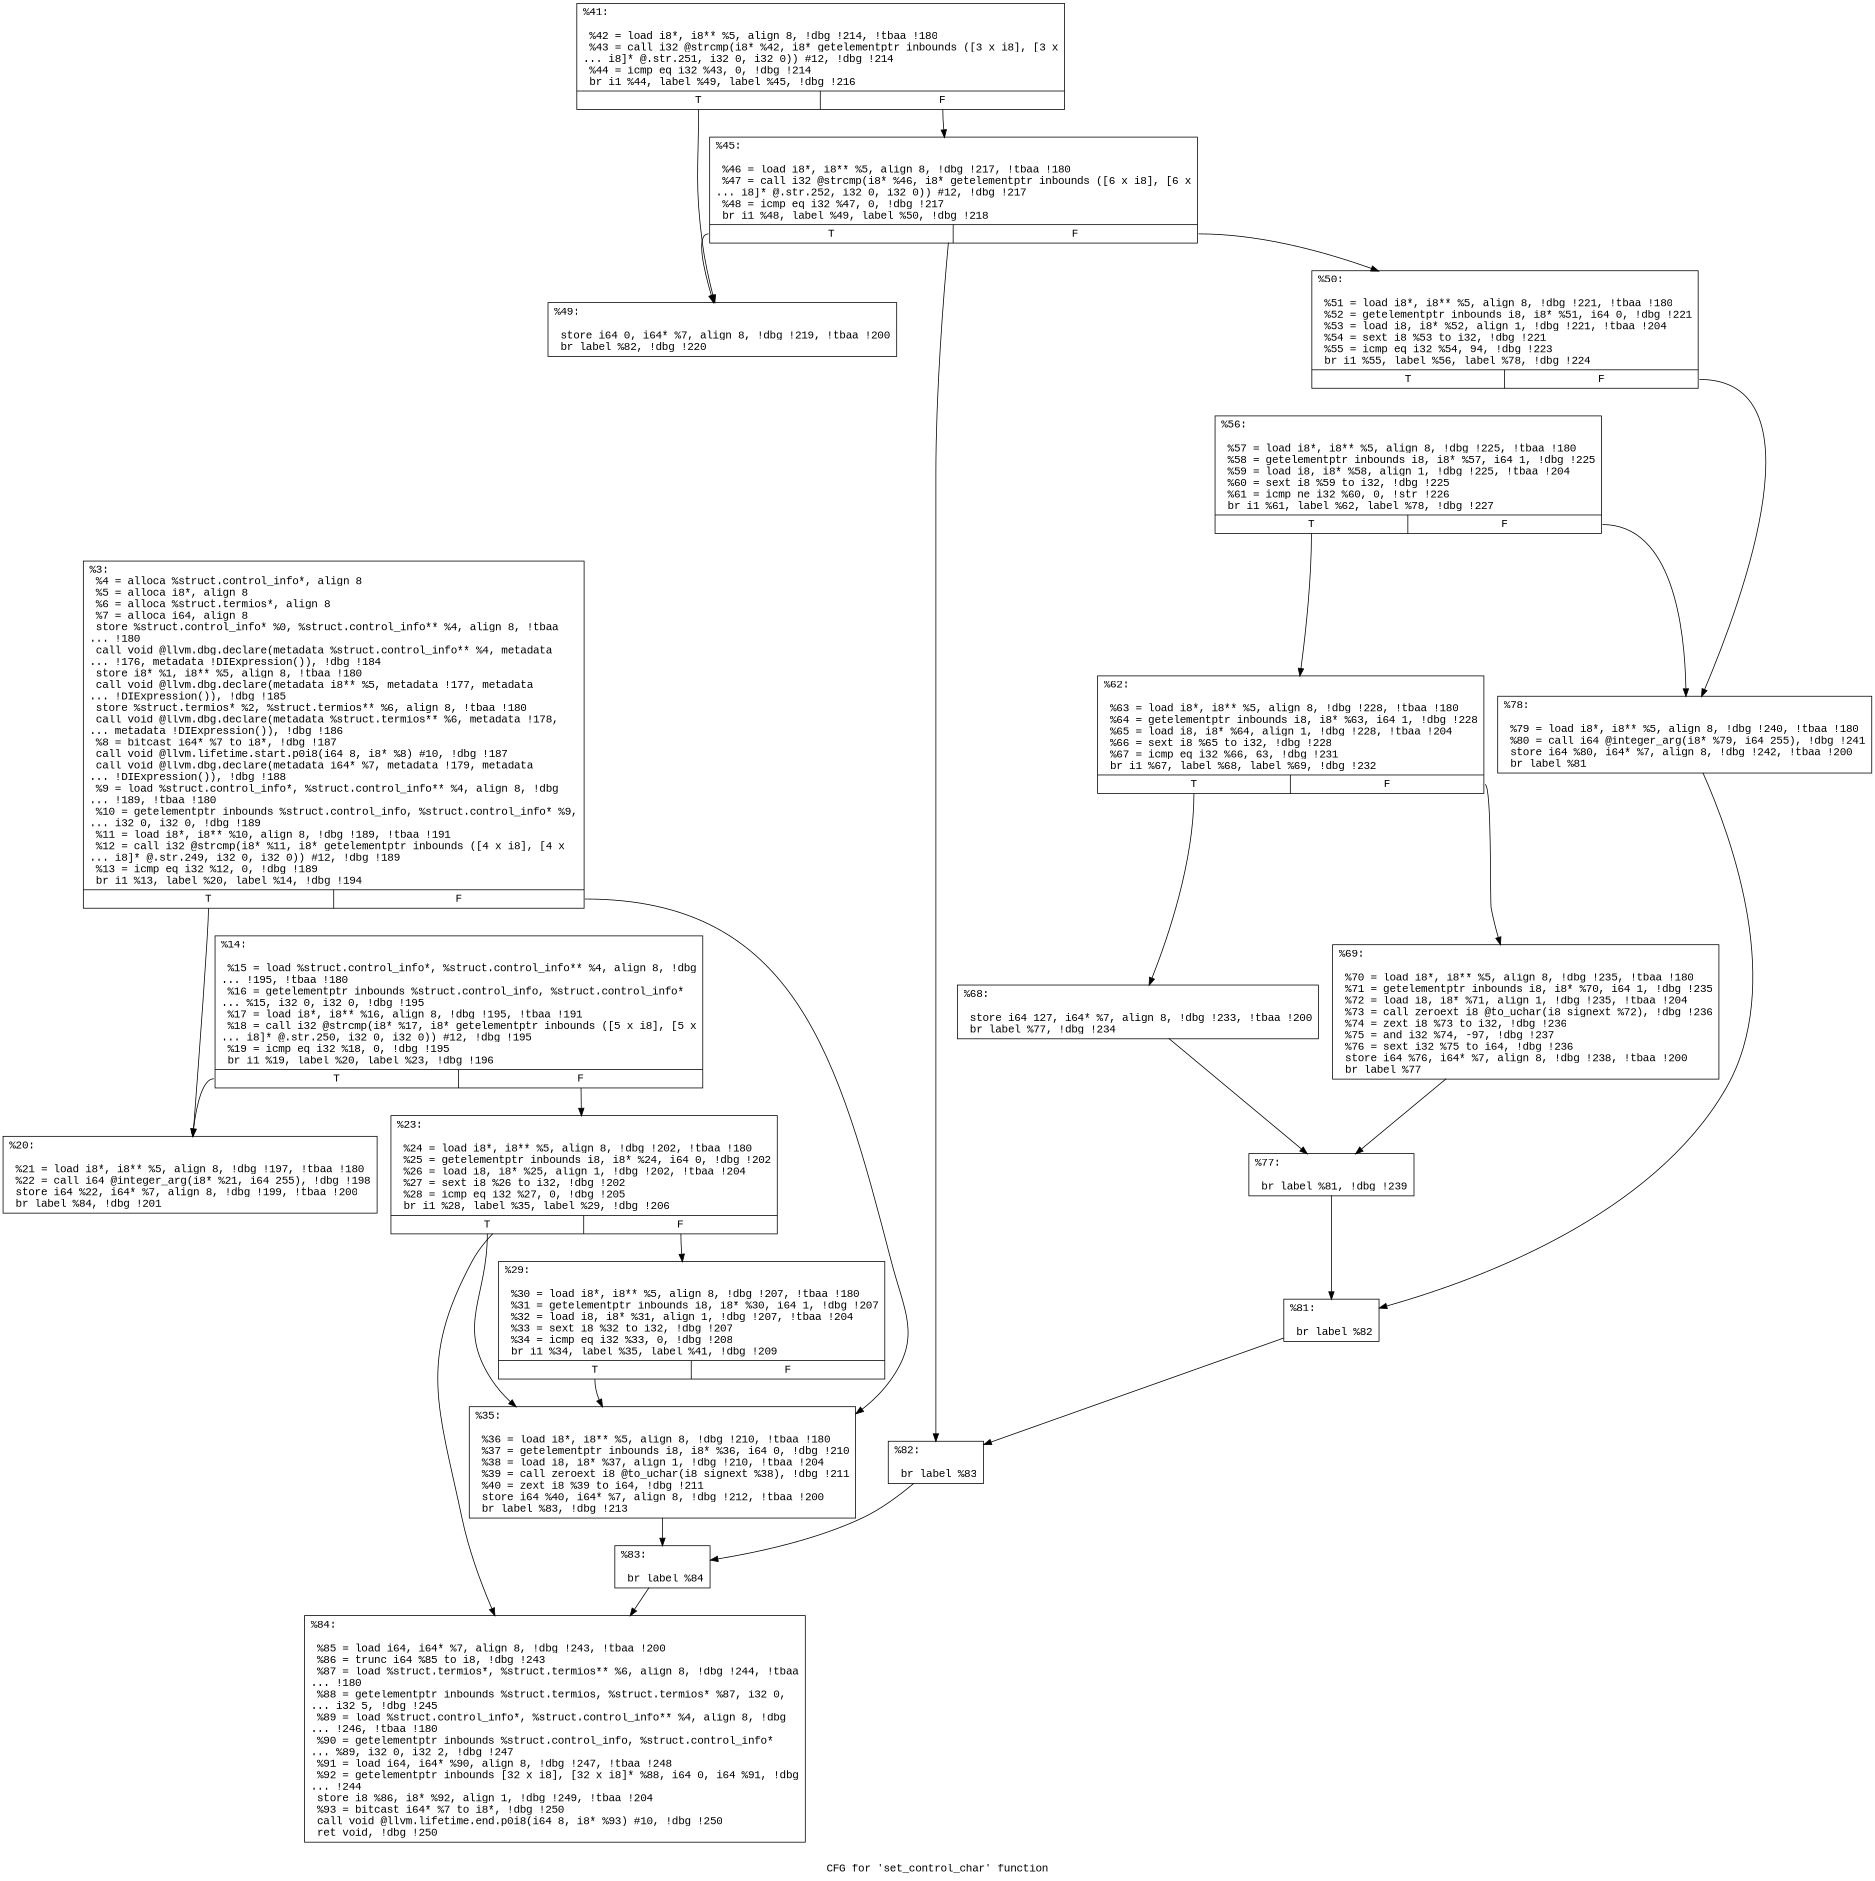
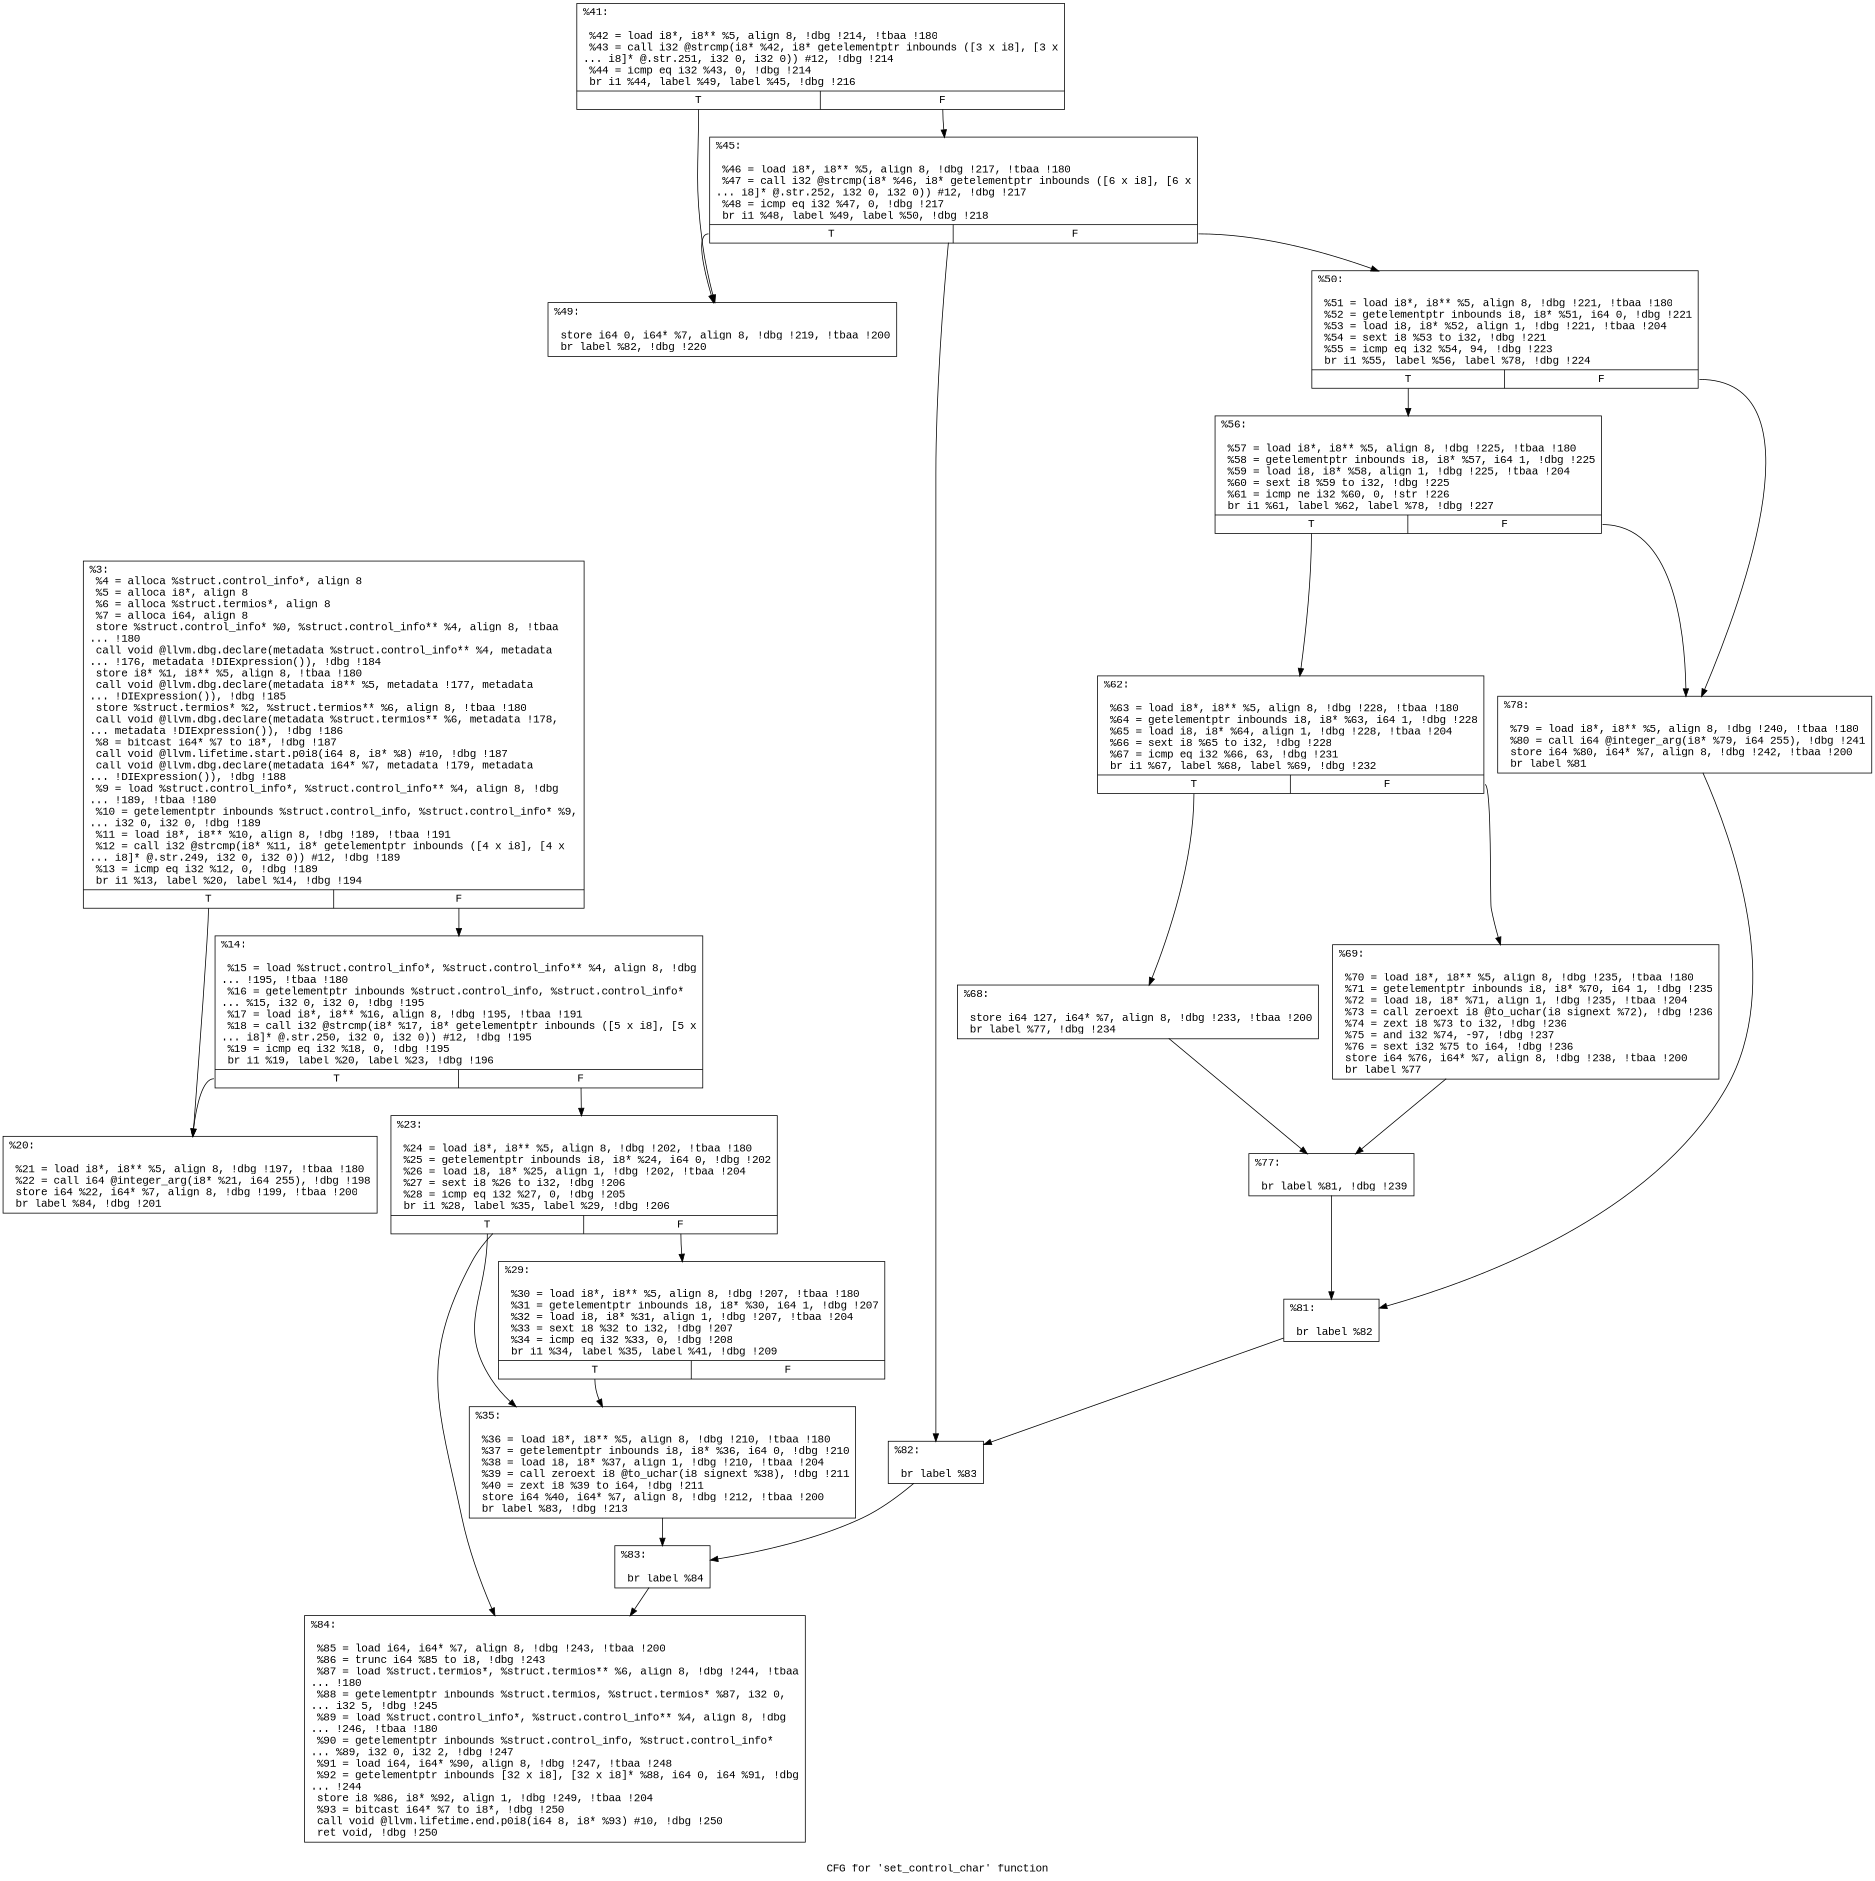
none -> (1408, 398)
(840, 1091) -> (459, 918)
(512, 1183) -> (512, 1183)
